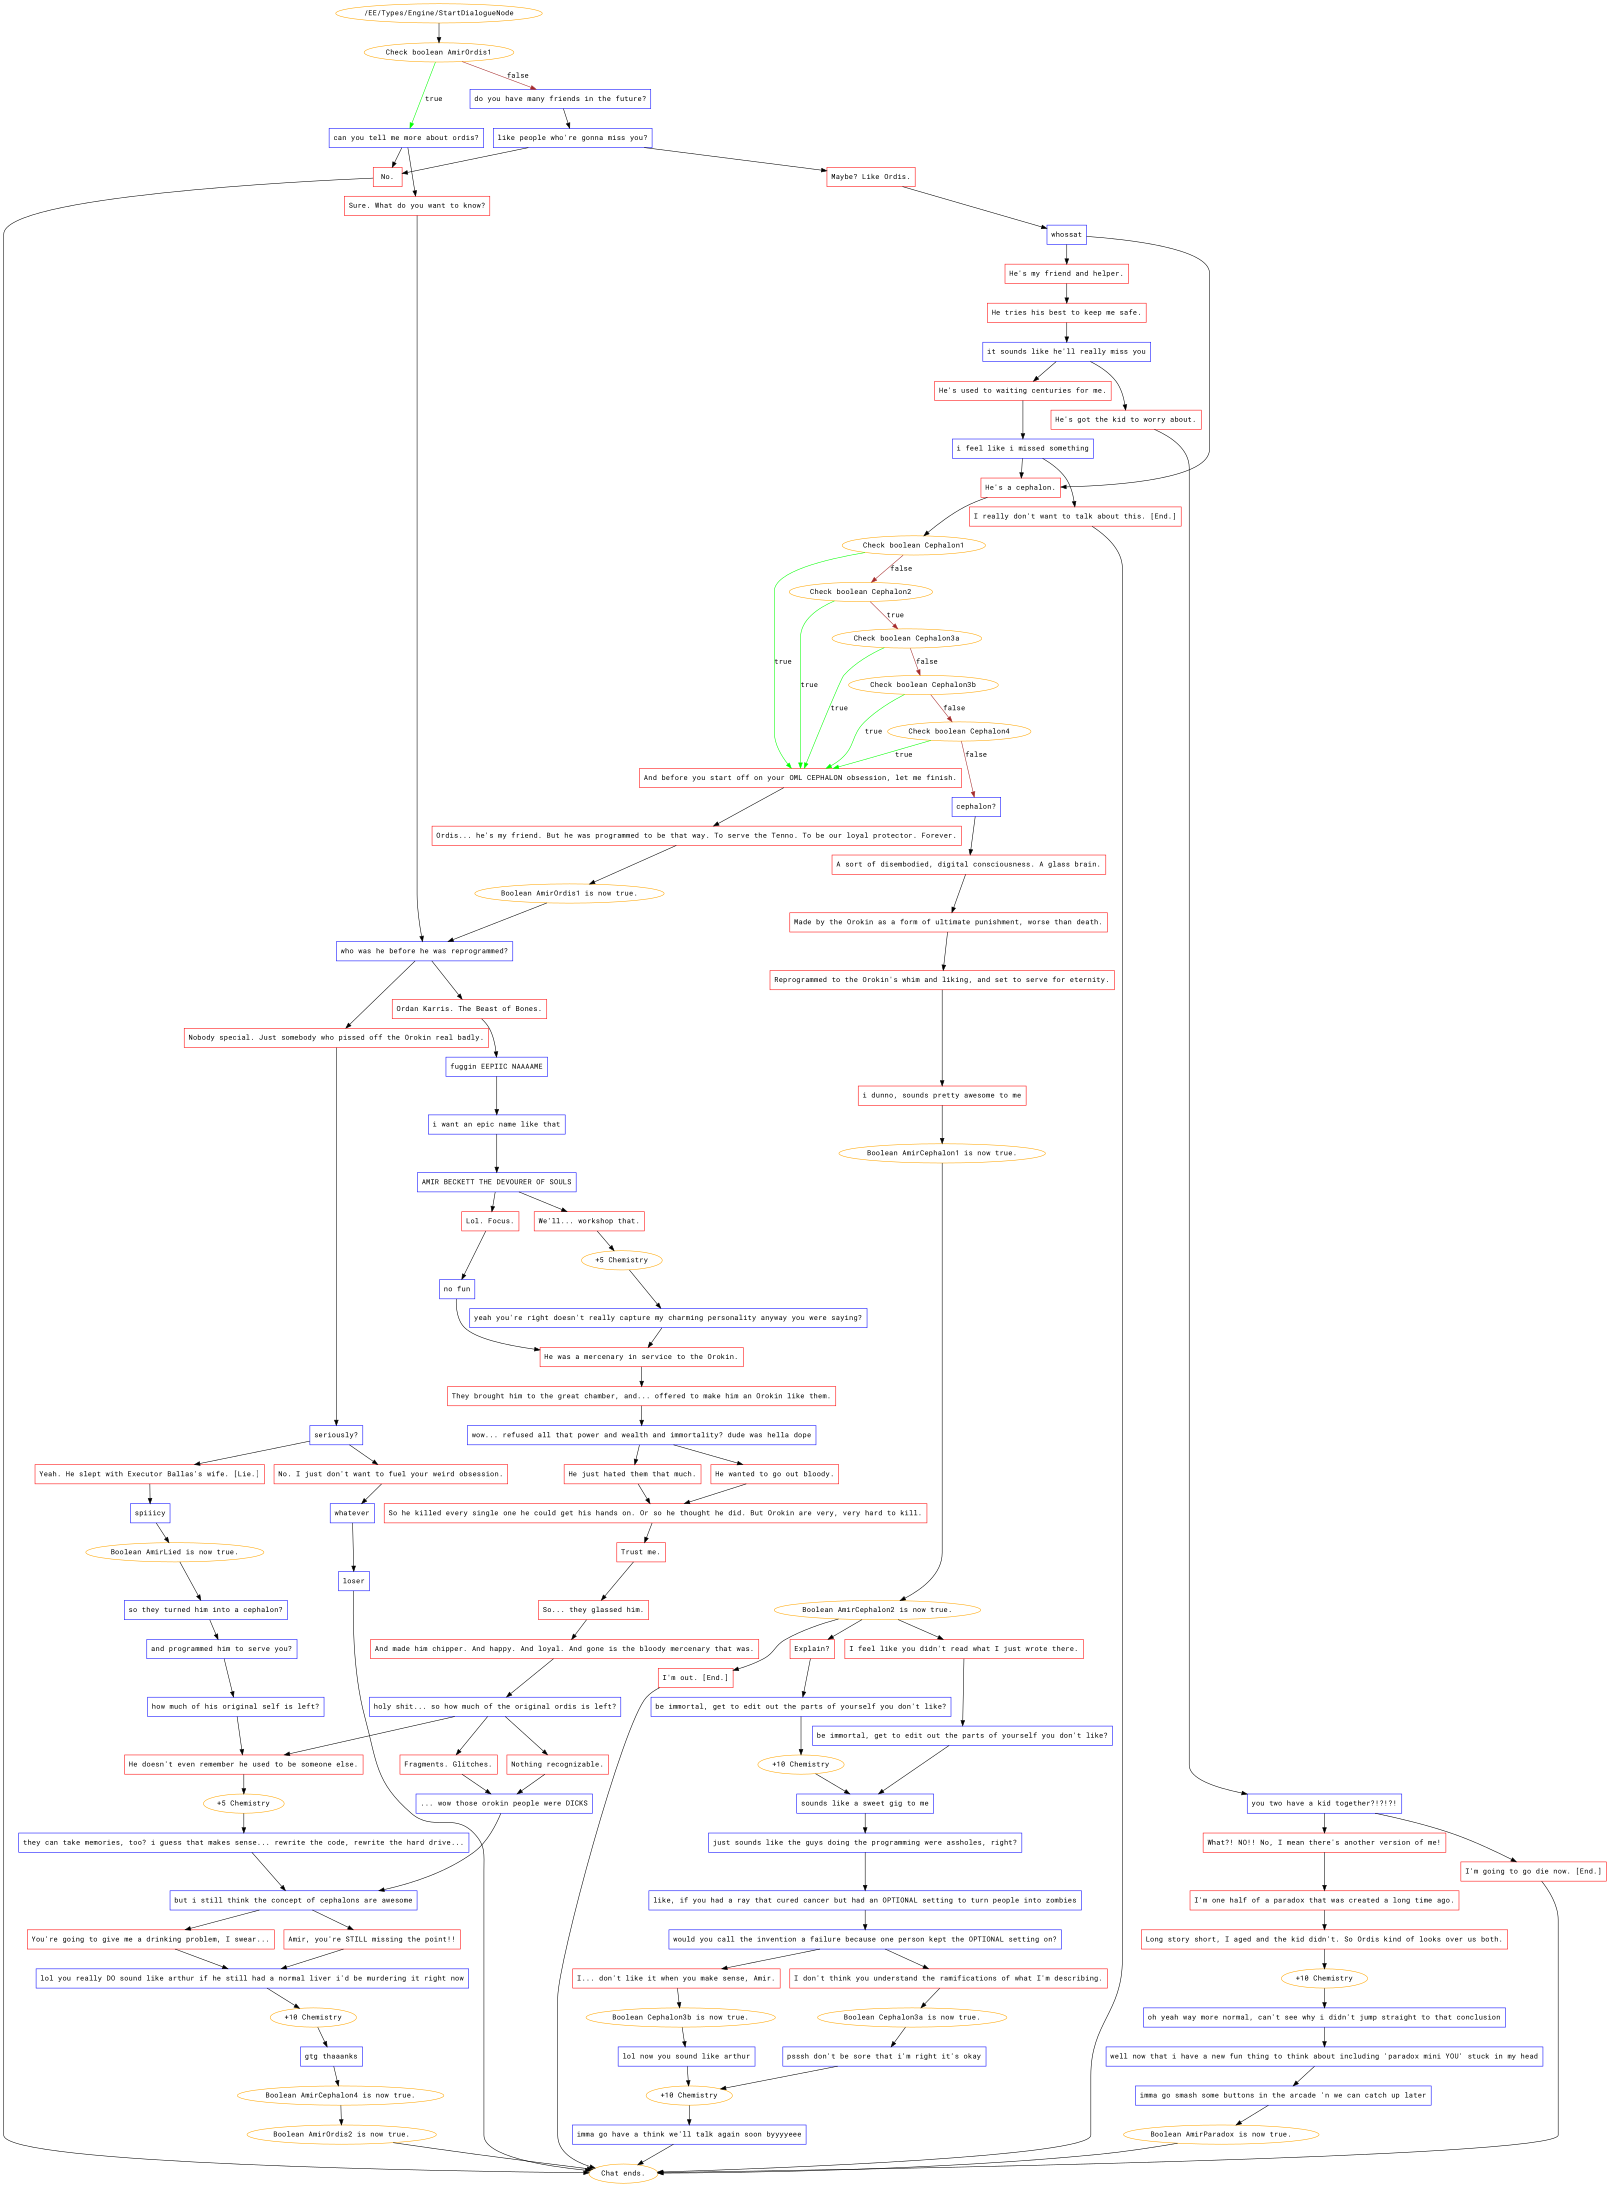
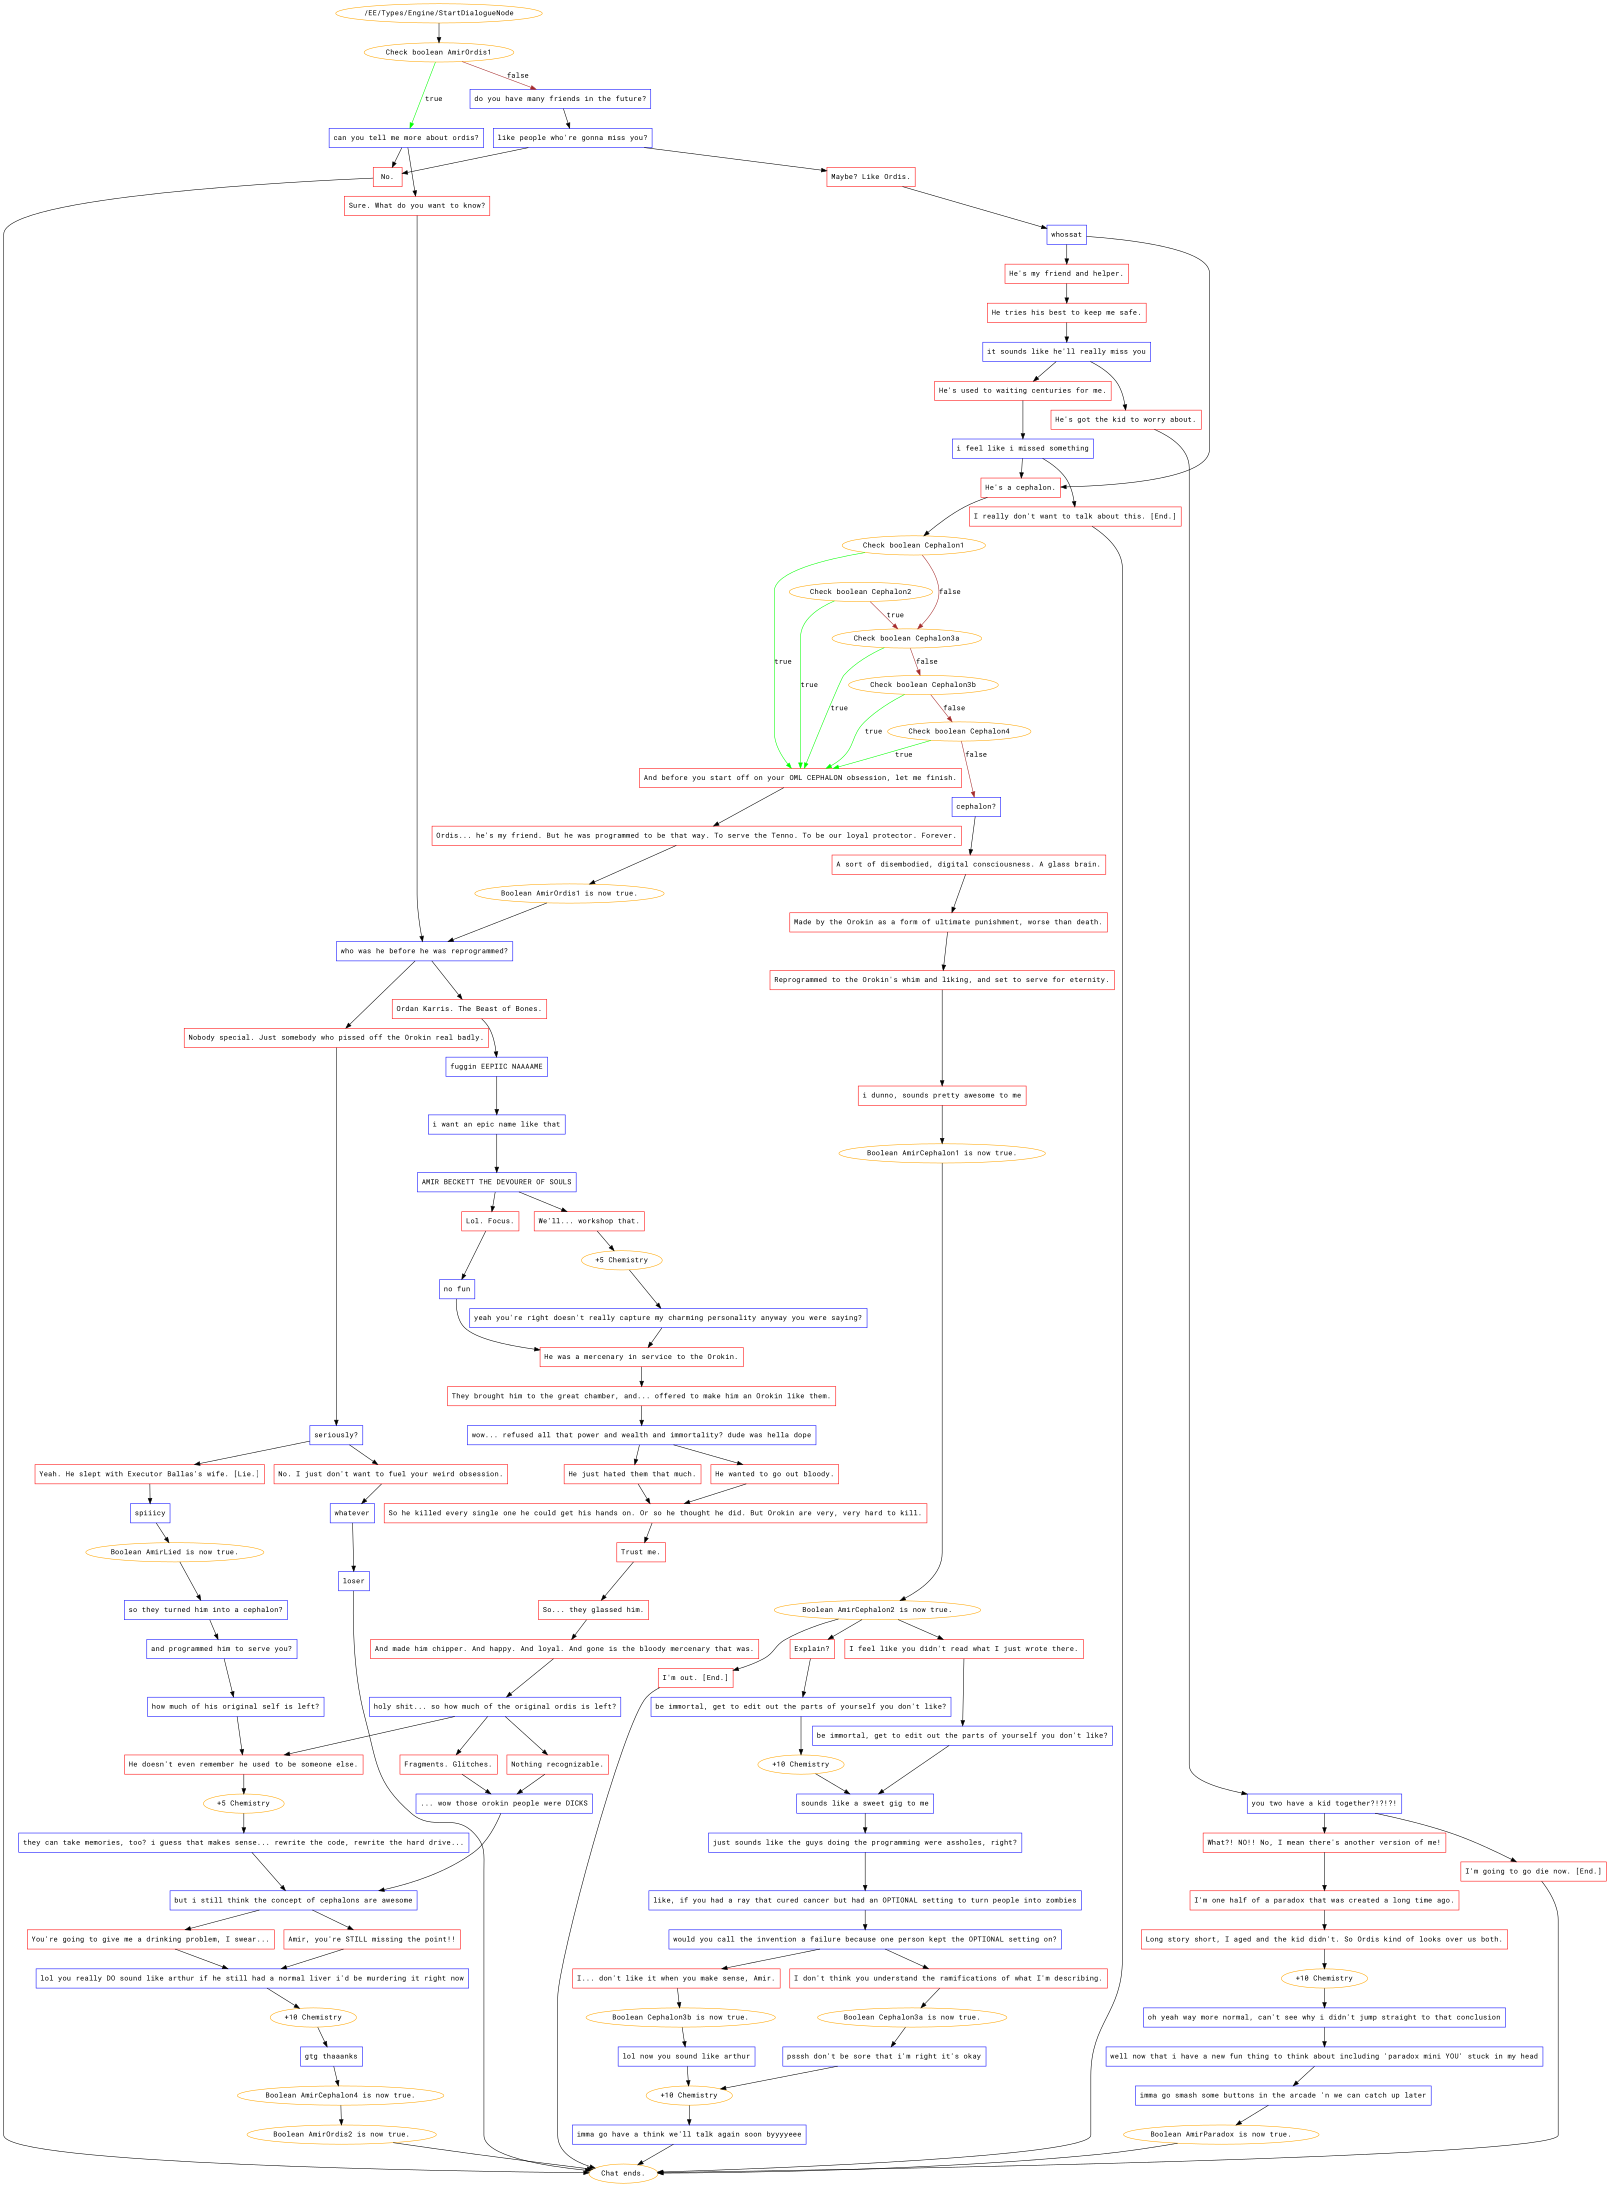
(889, 567) -> (939, 590)
